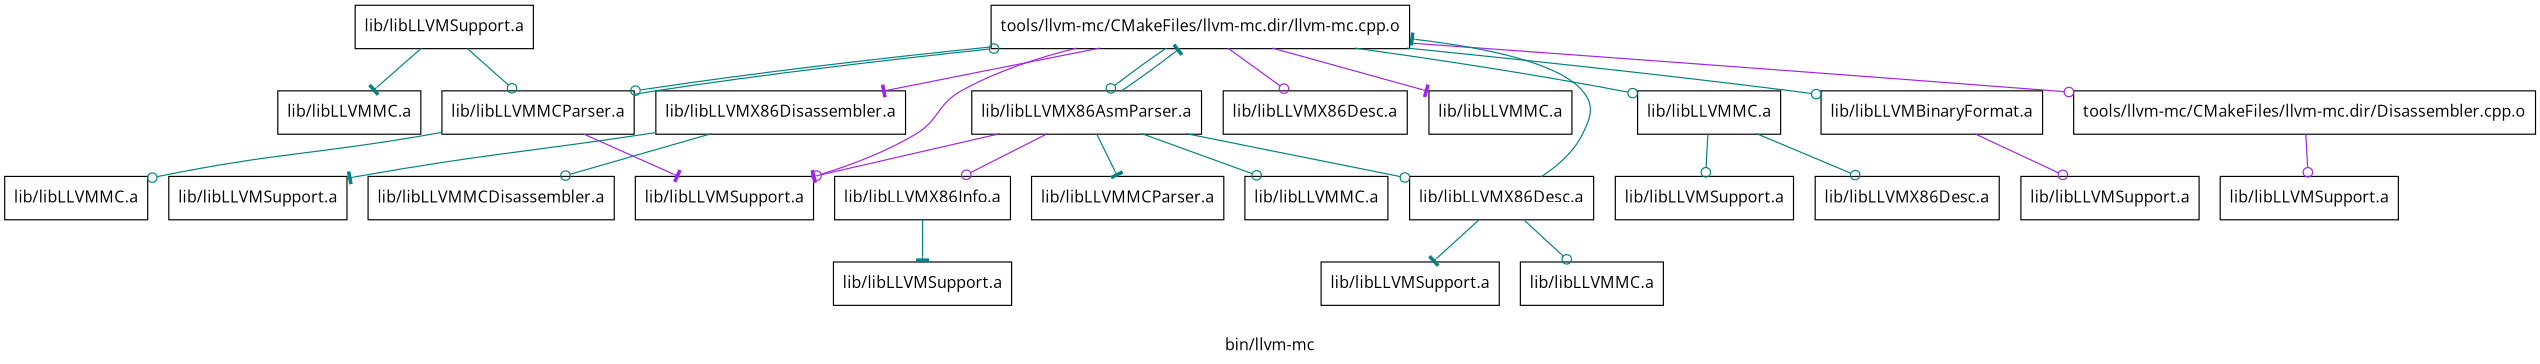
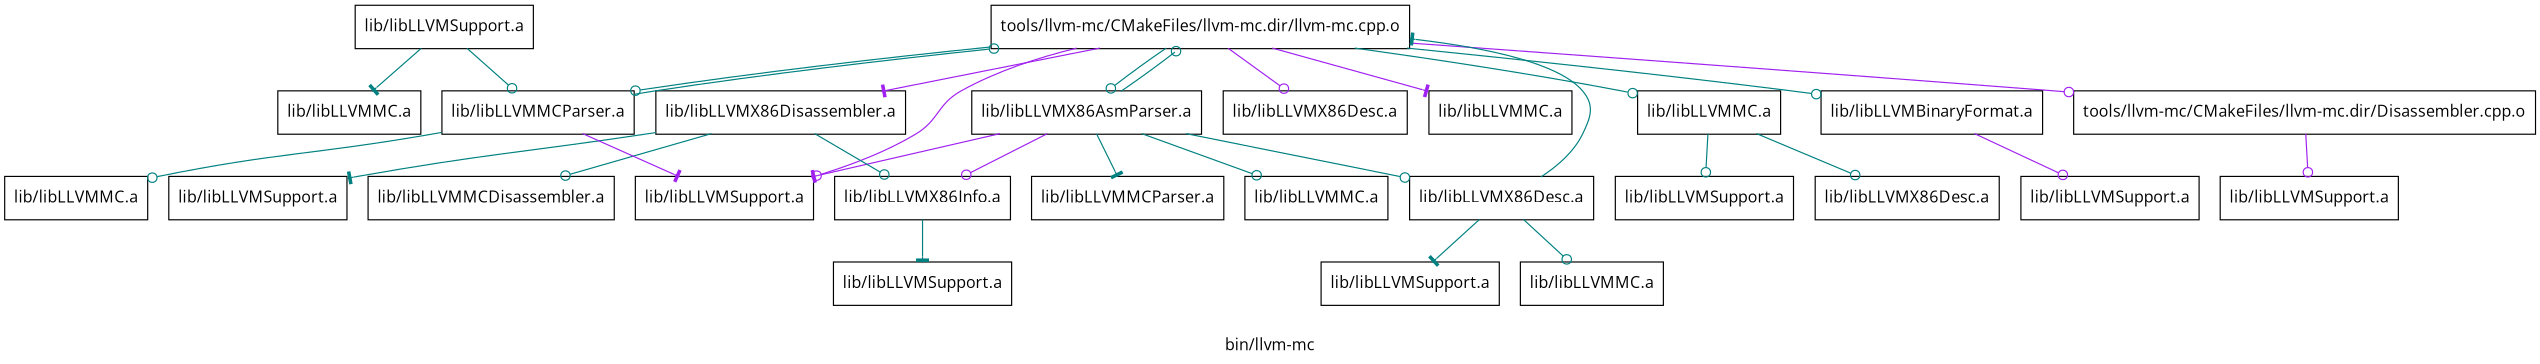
(1148, 72) -> (1148, 72)
none -> (847, 153)
